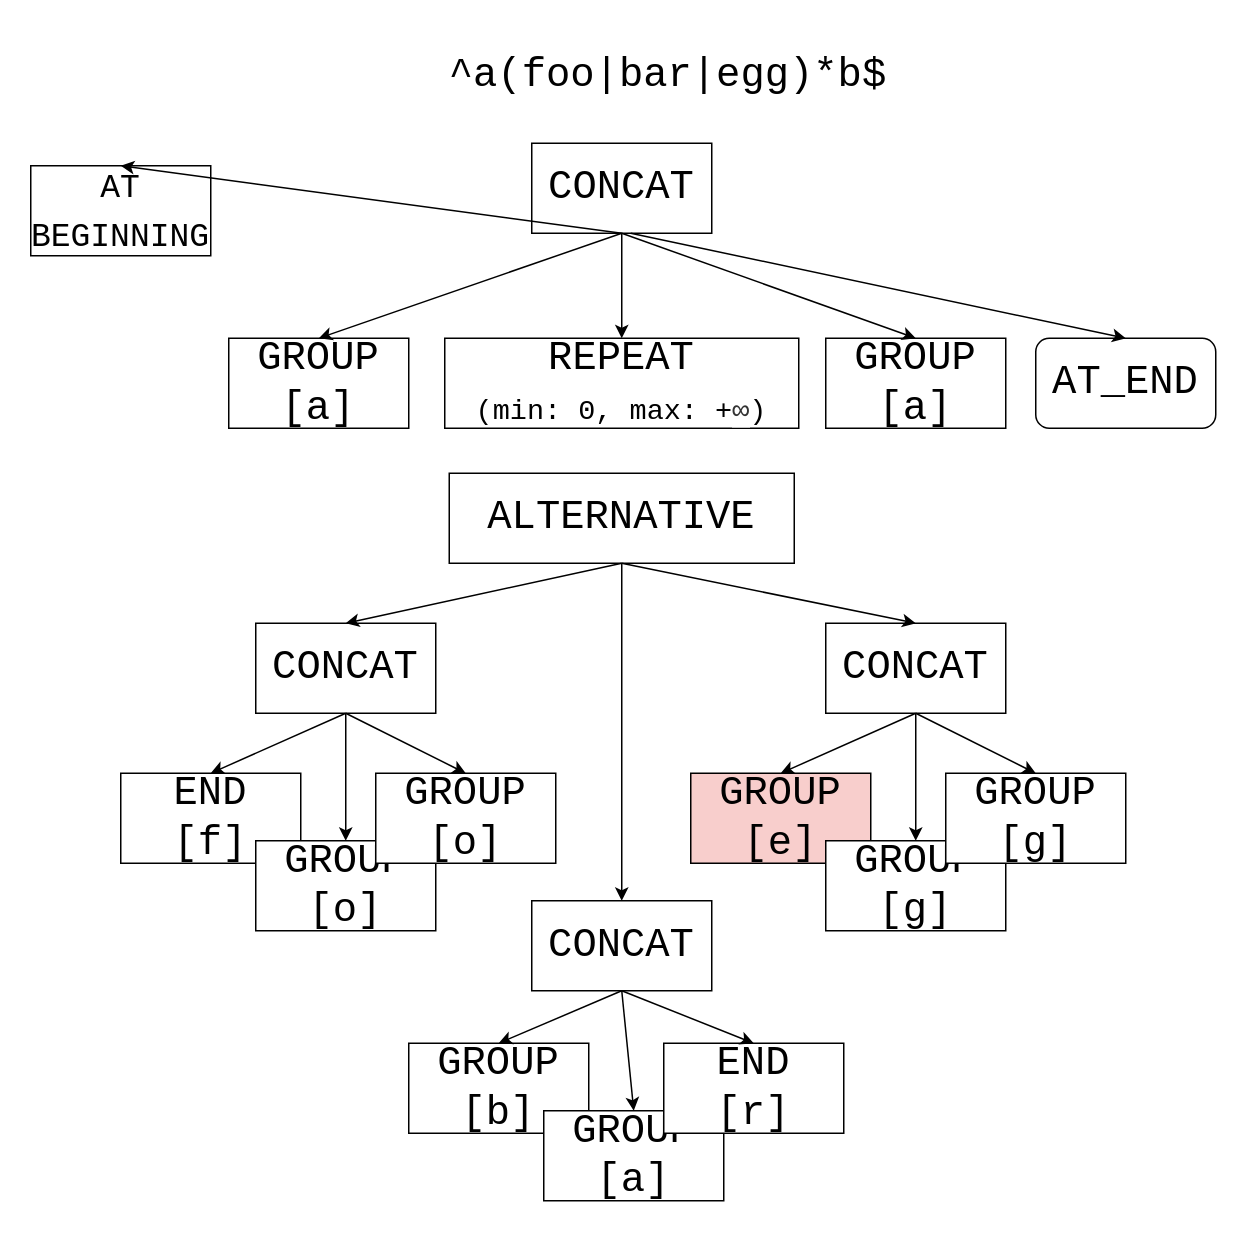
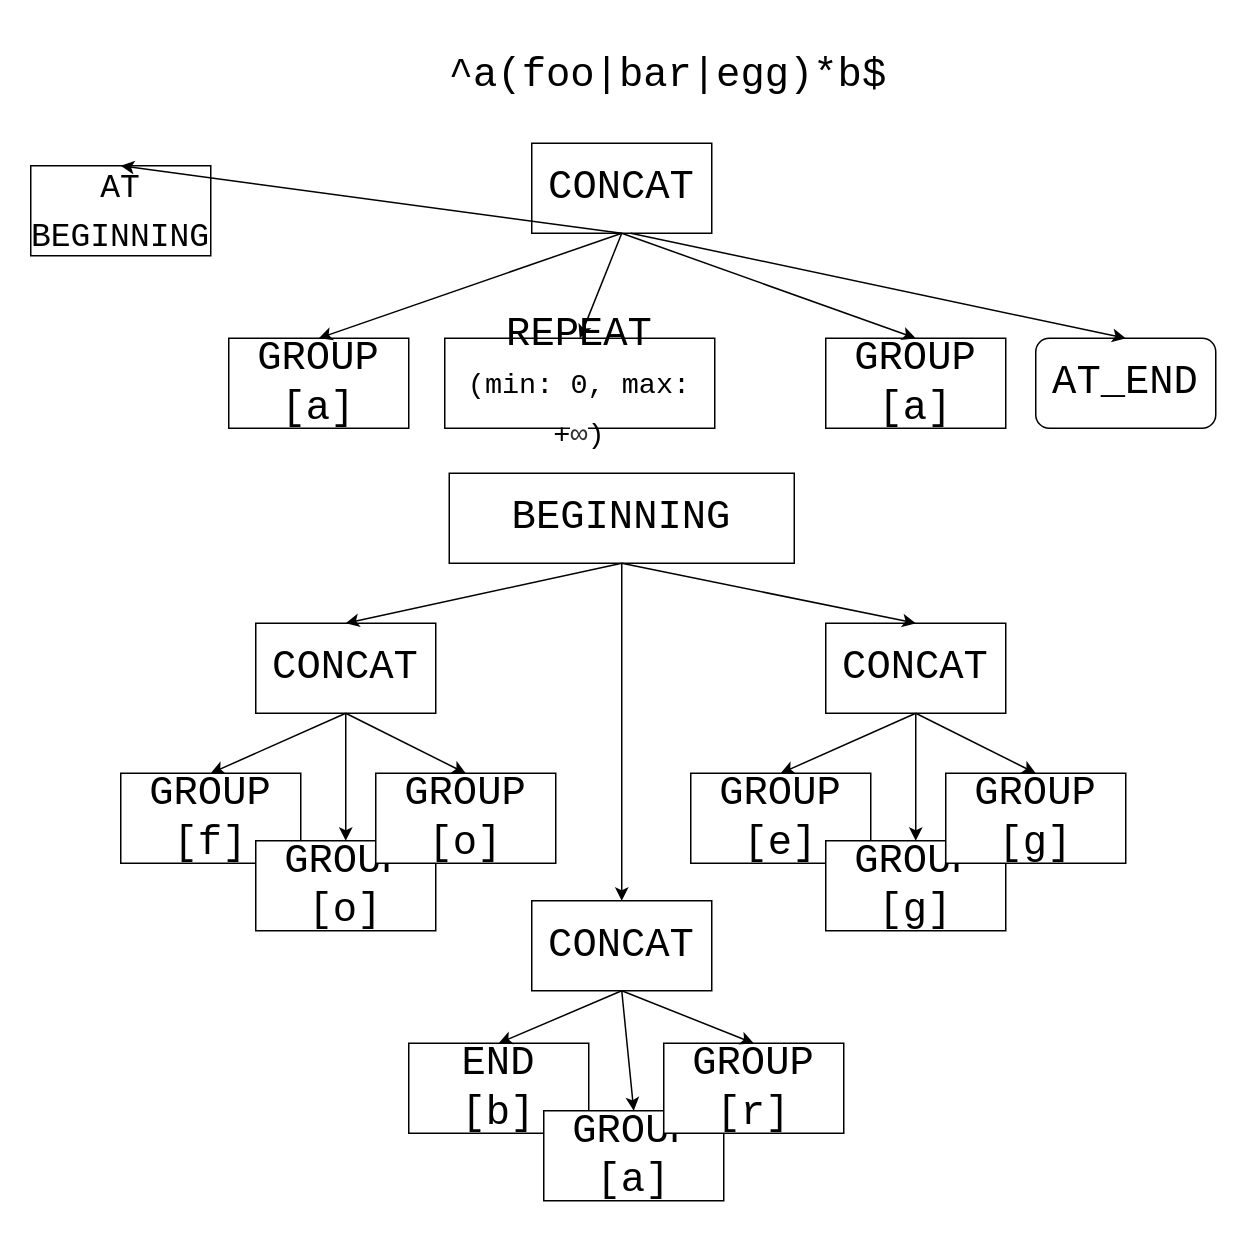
(622, 383) -> (580, 383)
(622, 518) -> (622, 518)
(211, 818) -> (211, 818)
(781, 818) -> (781, 818)
(499, 1088) -> (499, 1088)
(754, 1088) -> (754, 1088)
